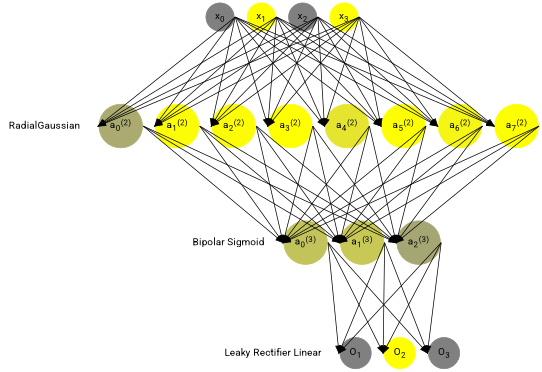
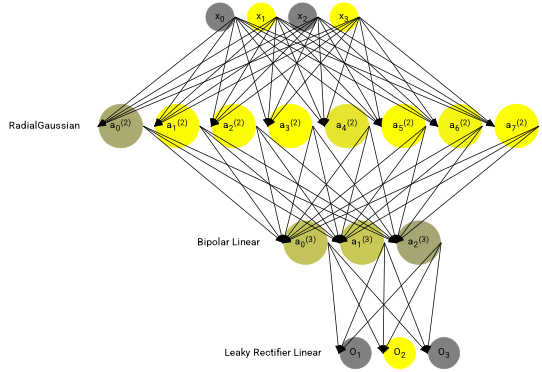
(229, 243) -> (229, 243)
